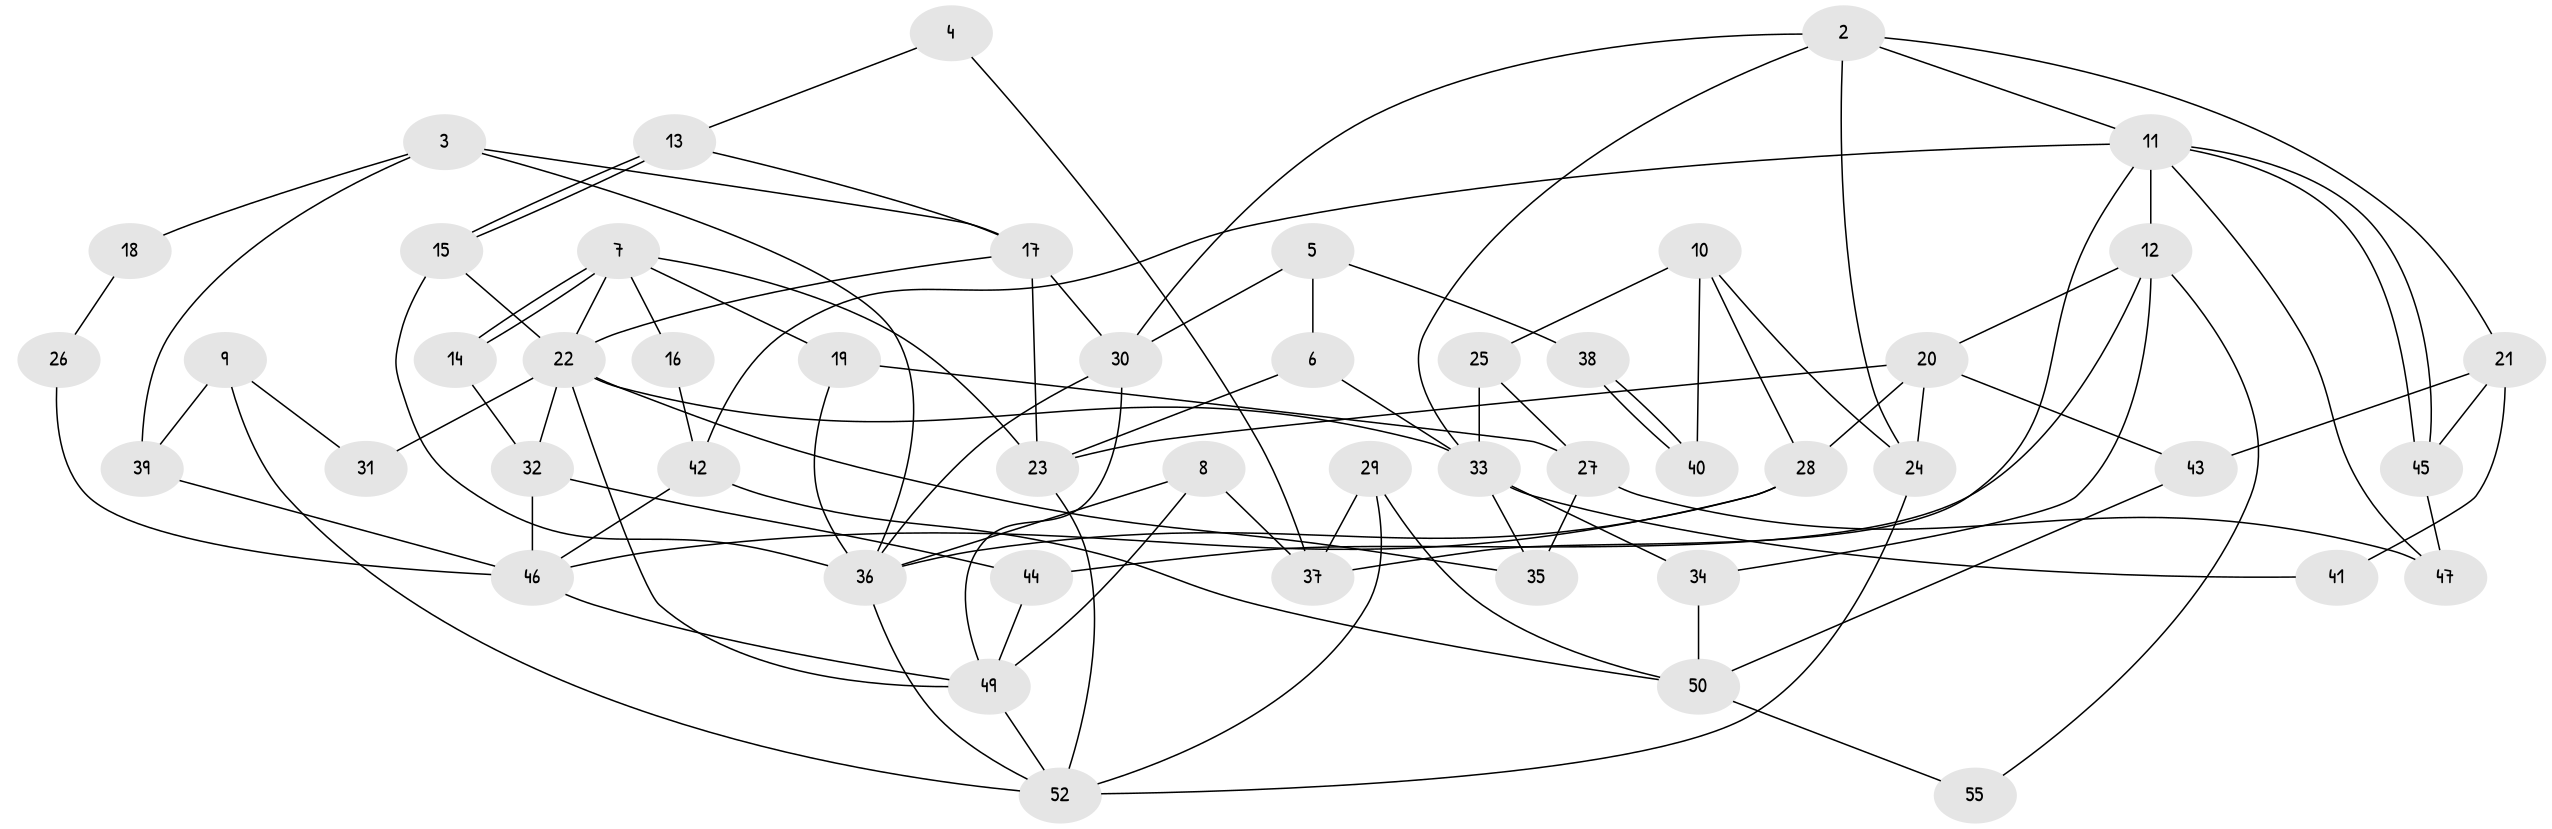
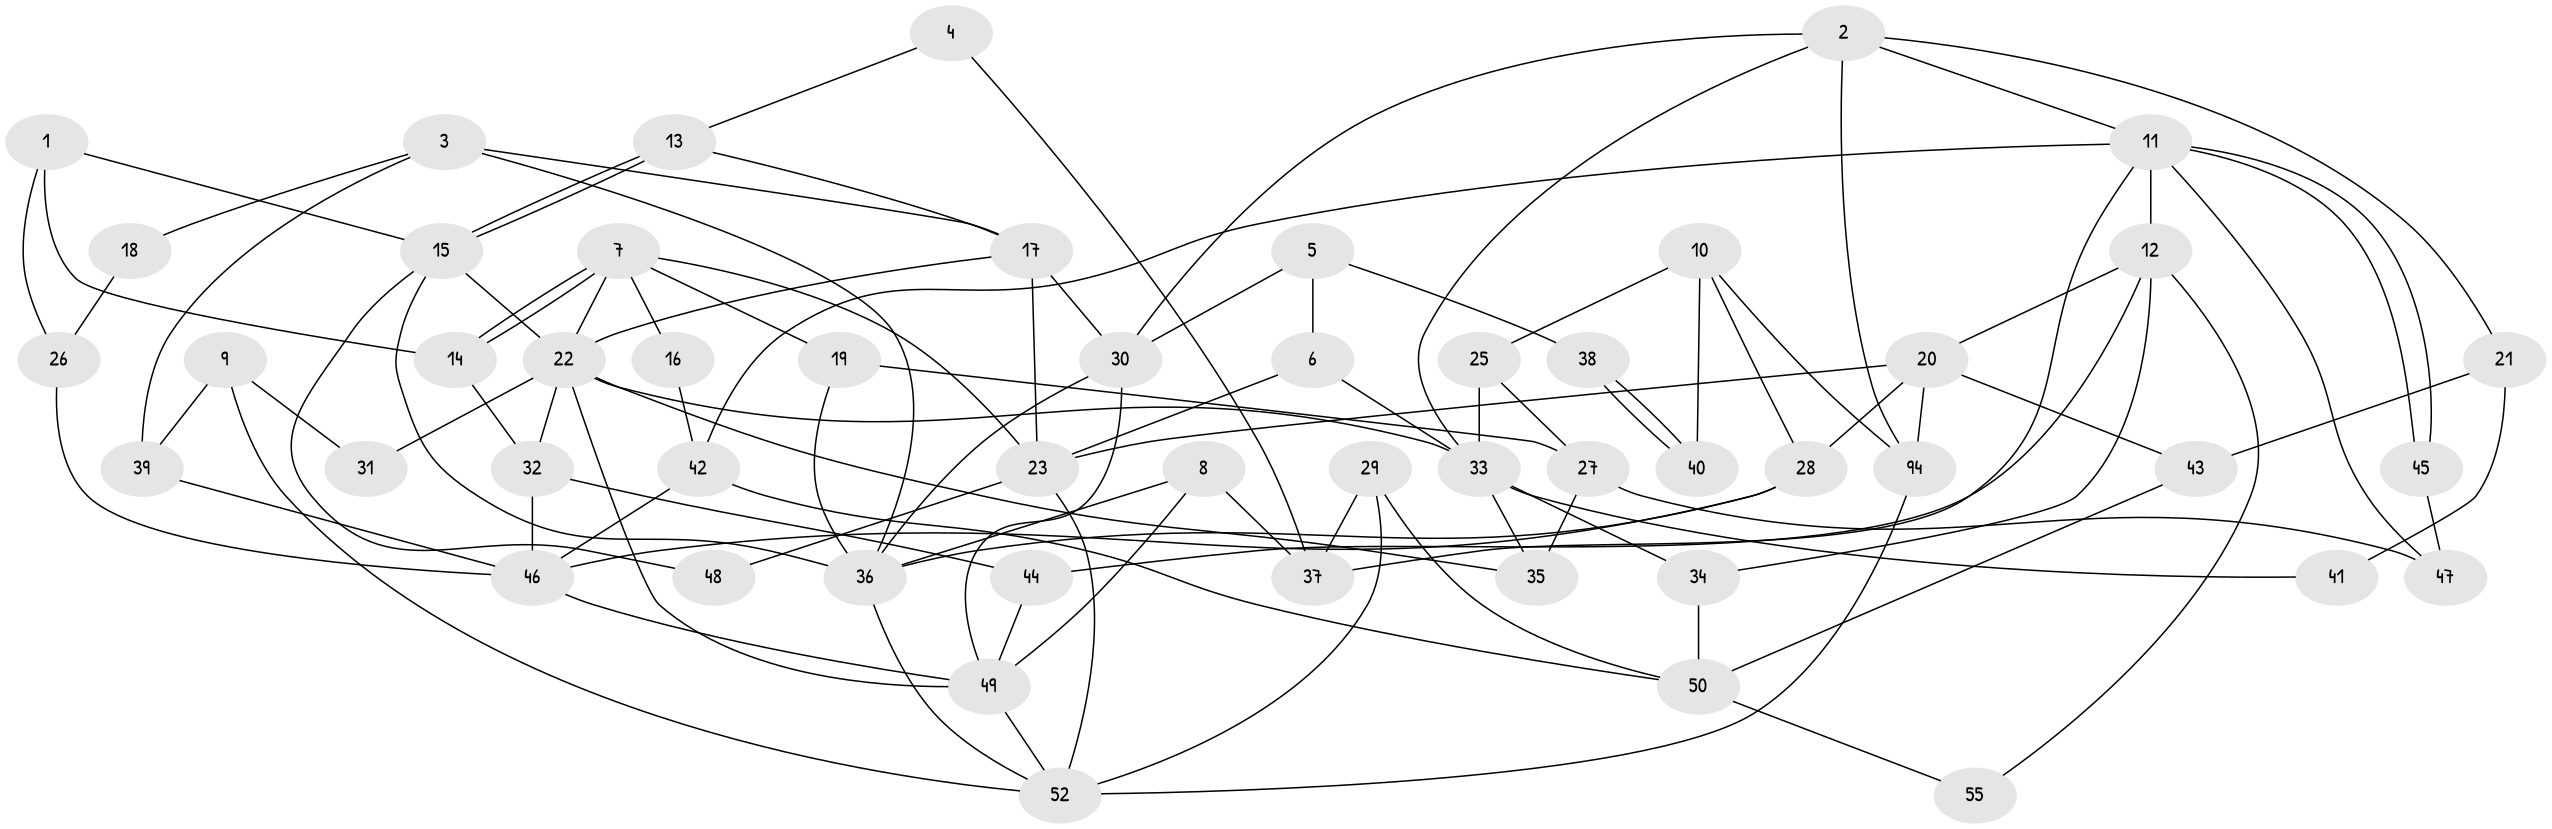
none -> (47, 142)
(2463, 414) -> none
(1915, 469) -> (1915, 469)
none -> (714, 578)
